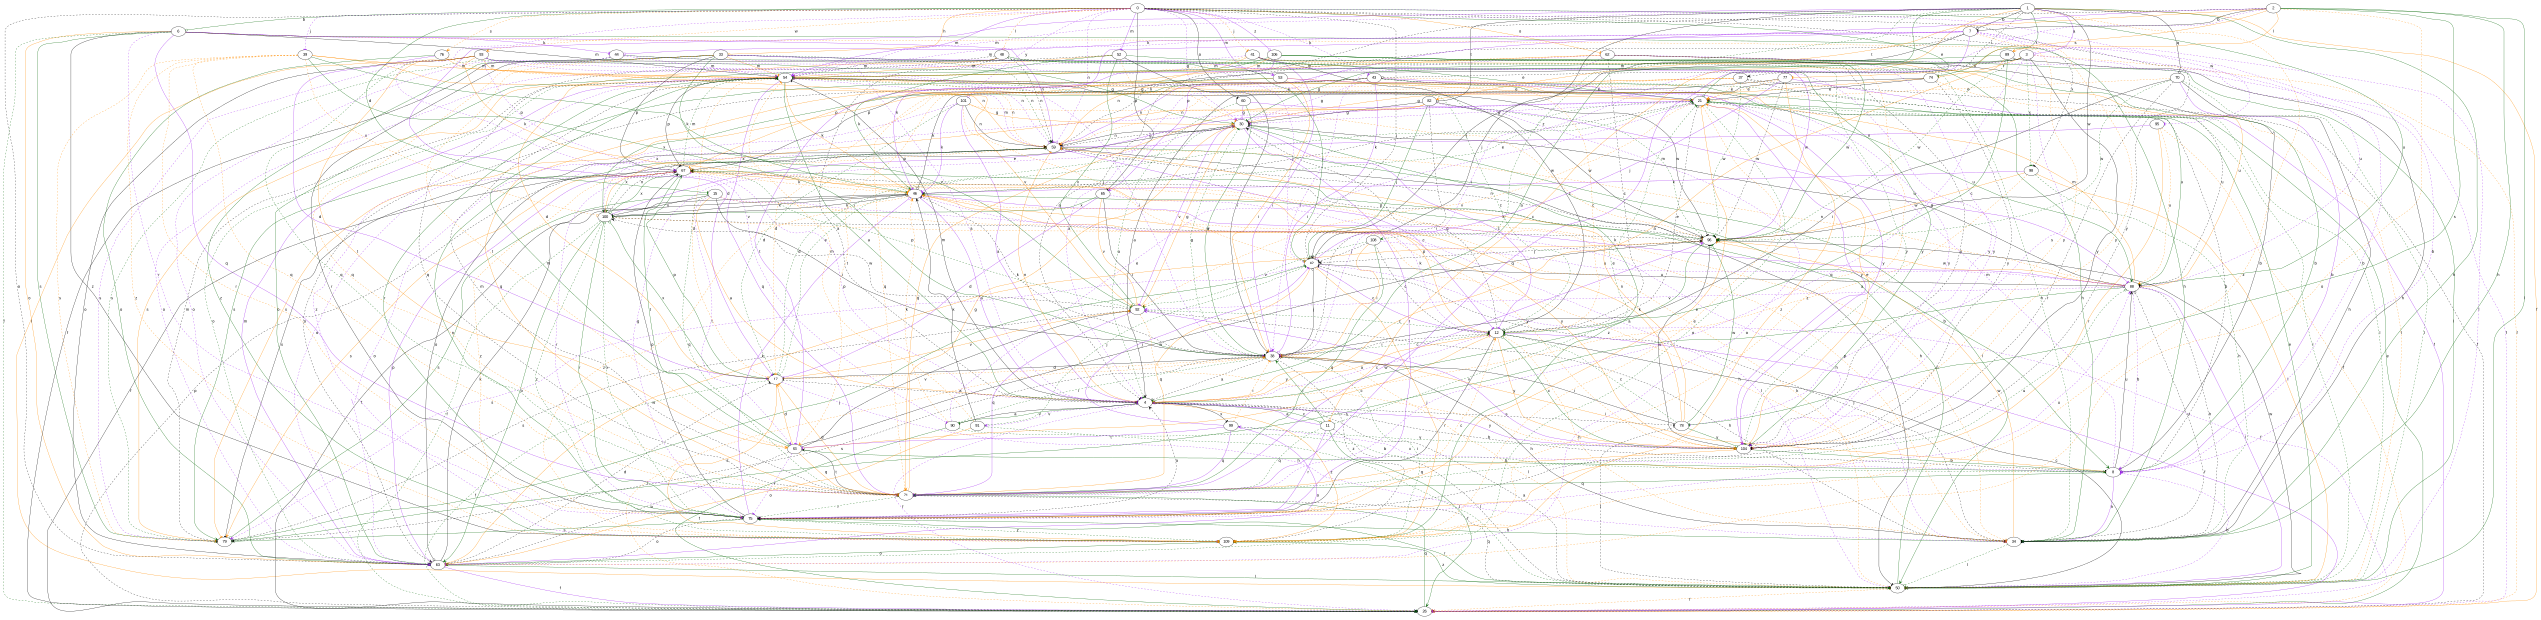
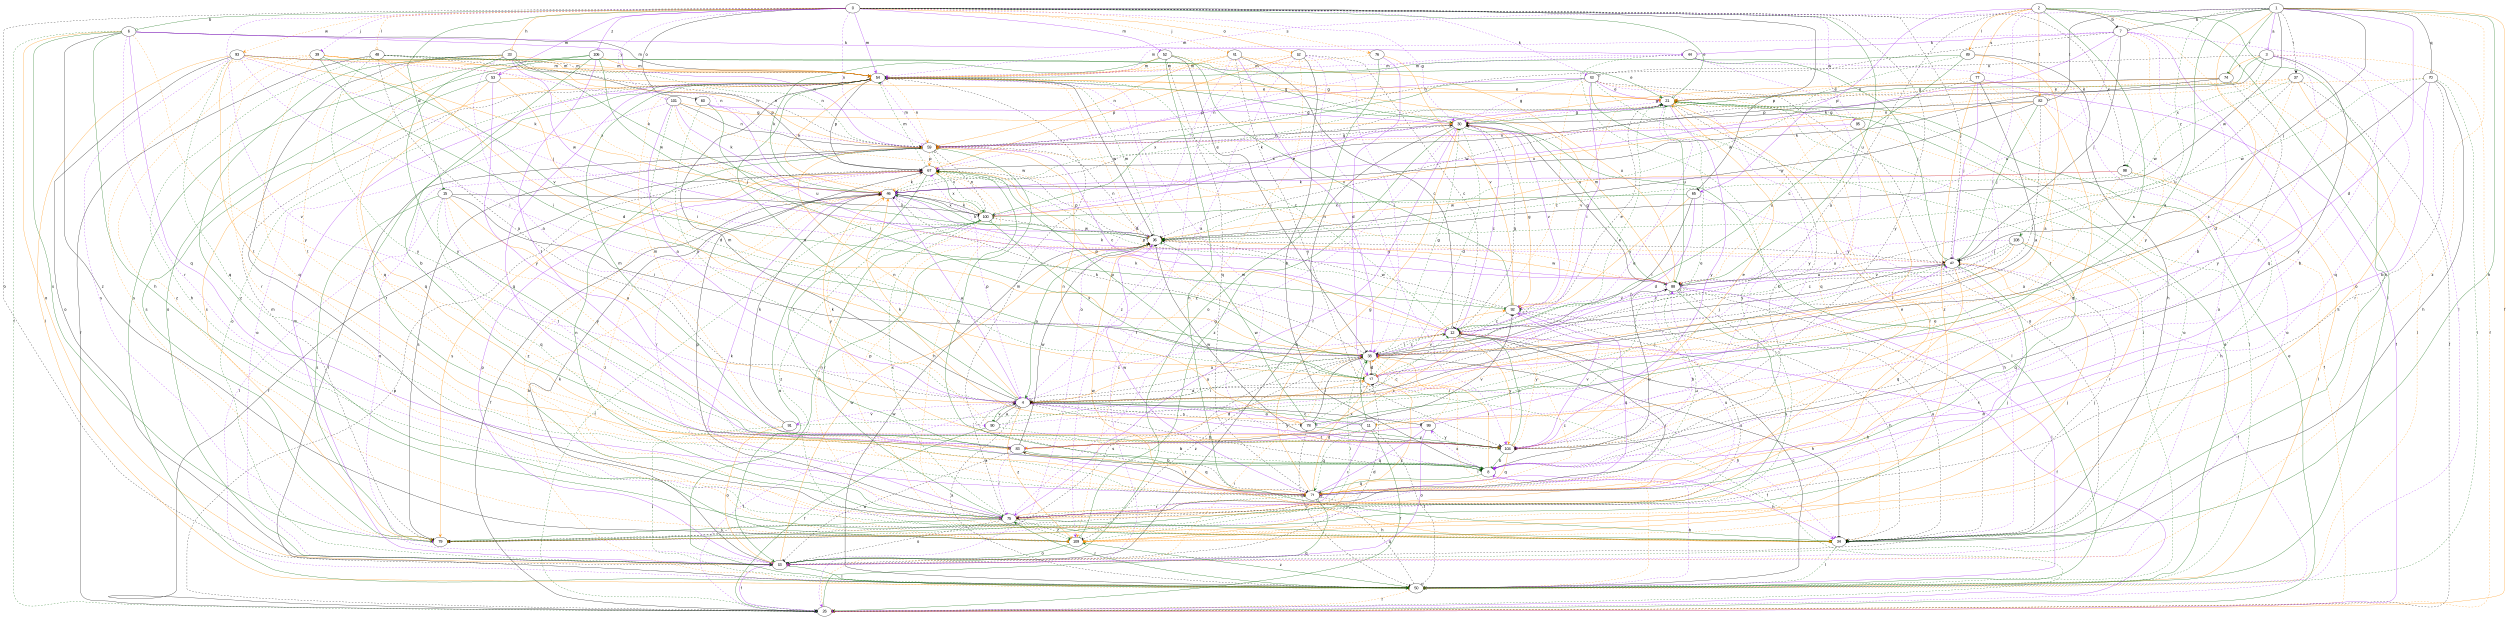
(870, 273) -> (1337, 267)
none -> (1714, 497)
